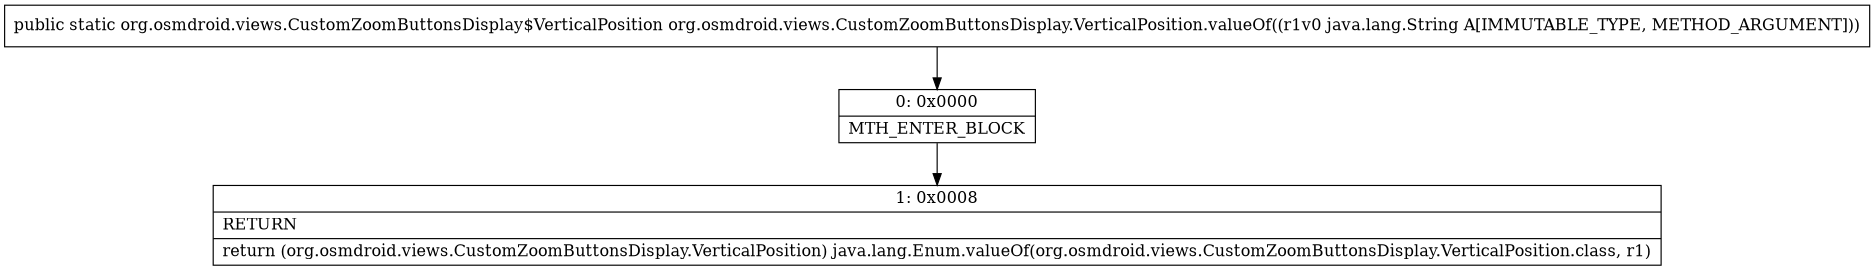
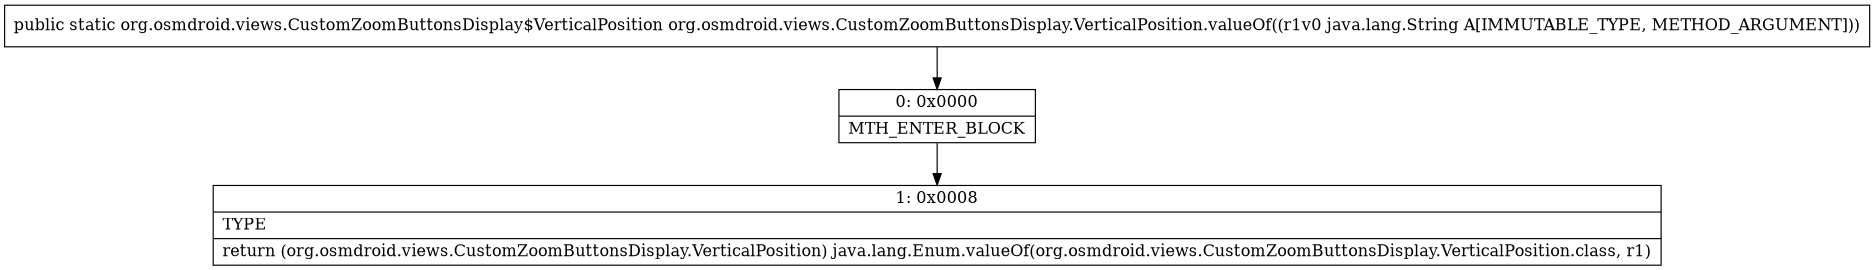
(260, 225) -> (245, 225)
